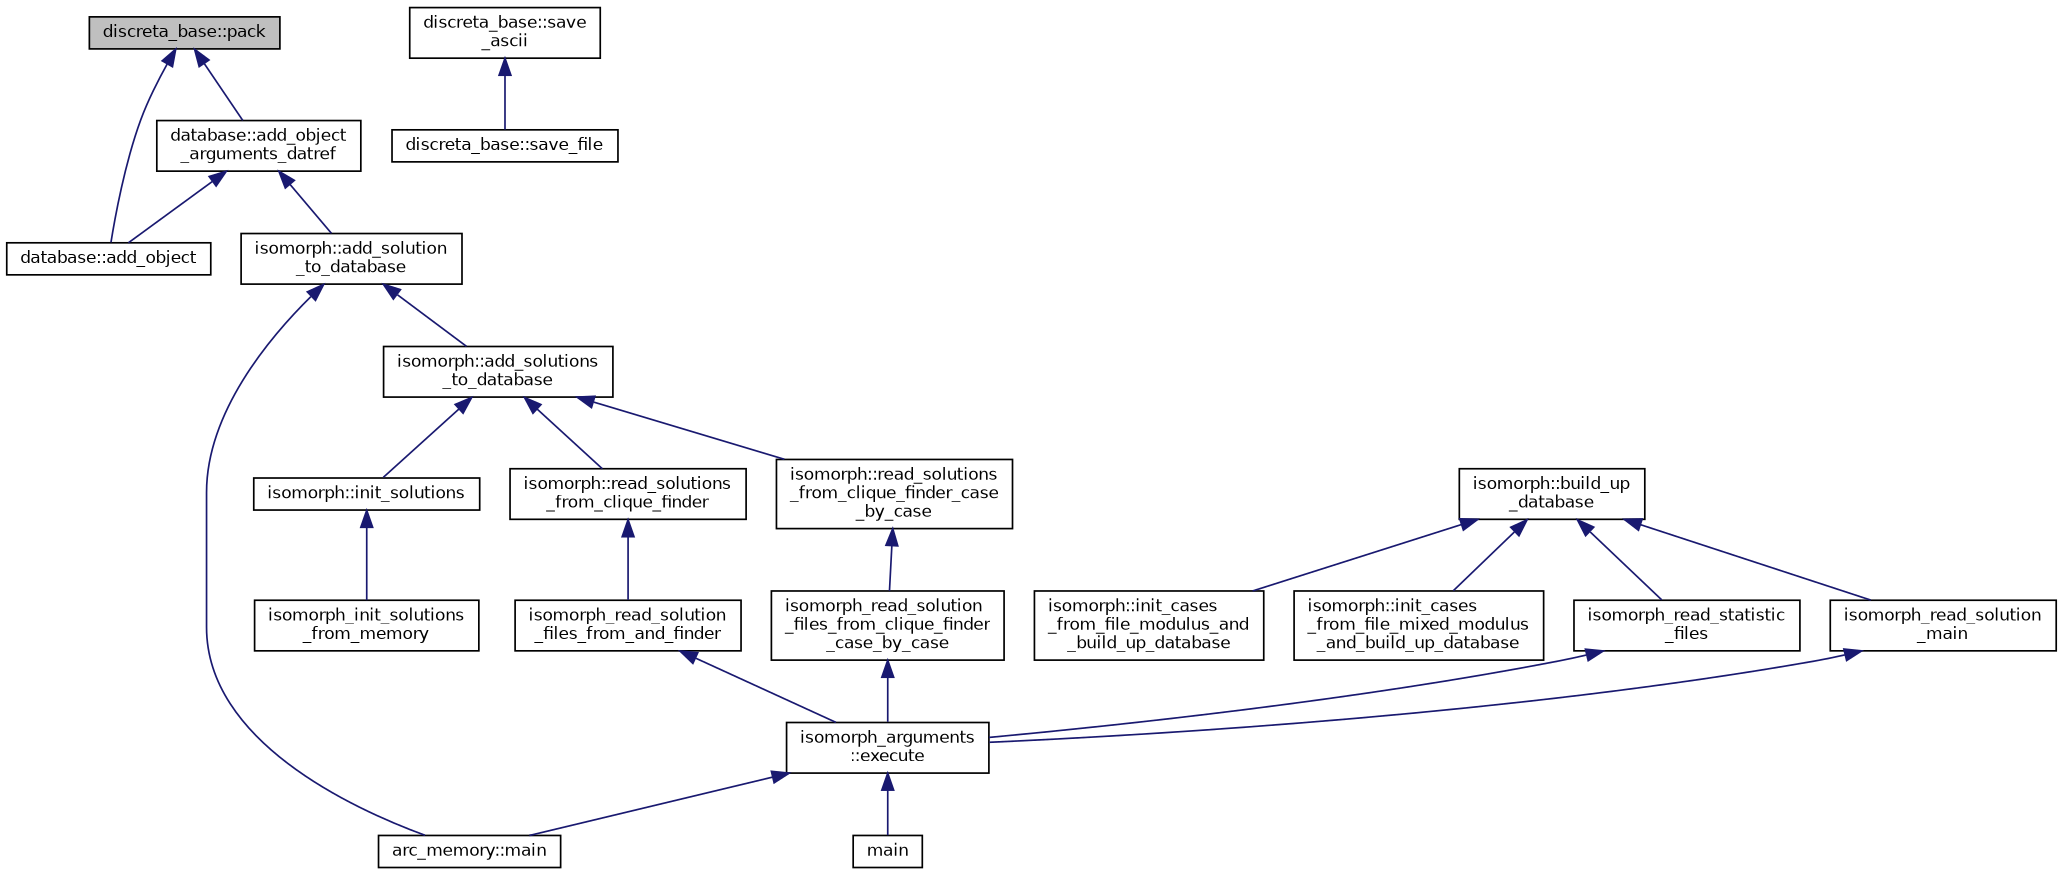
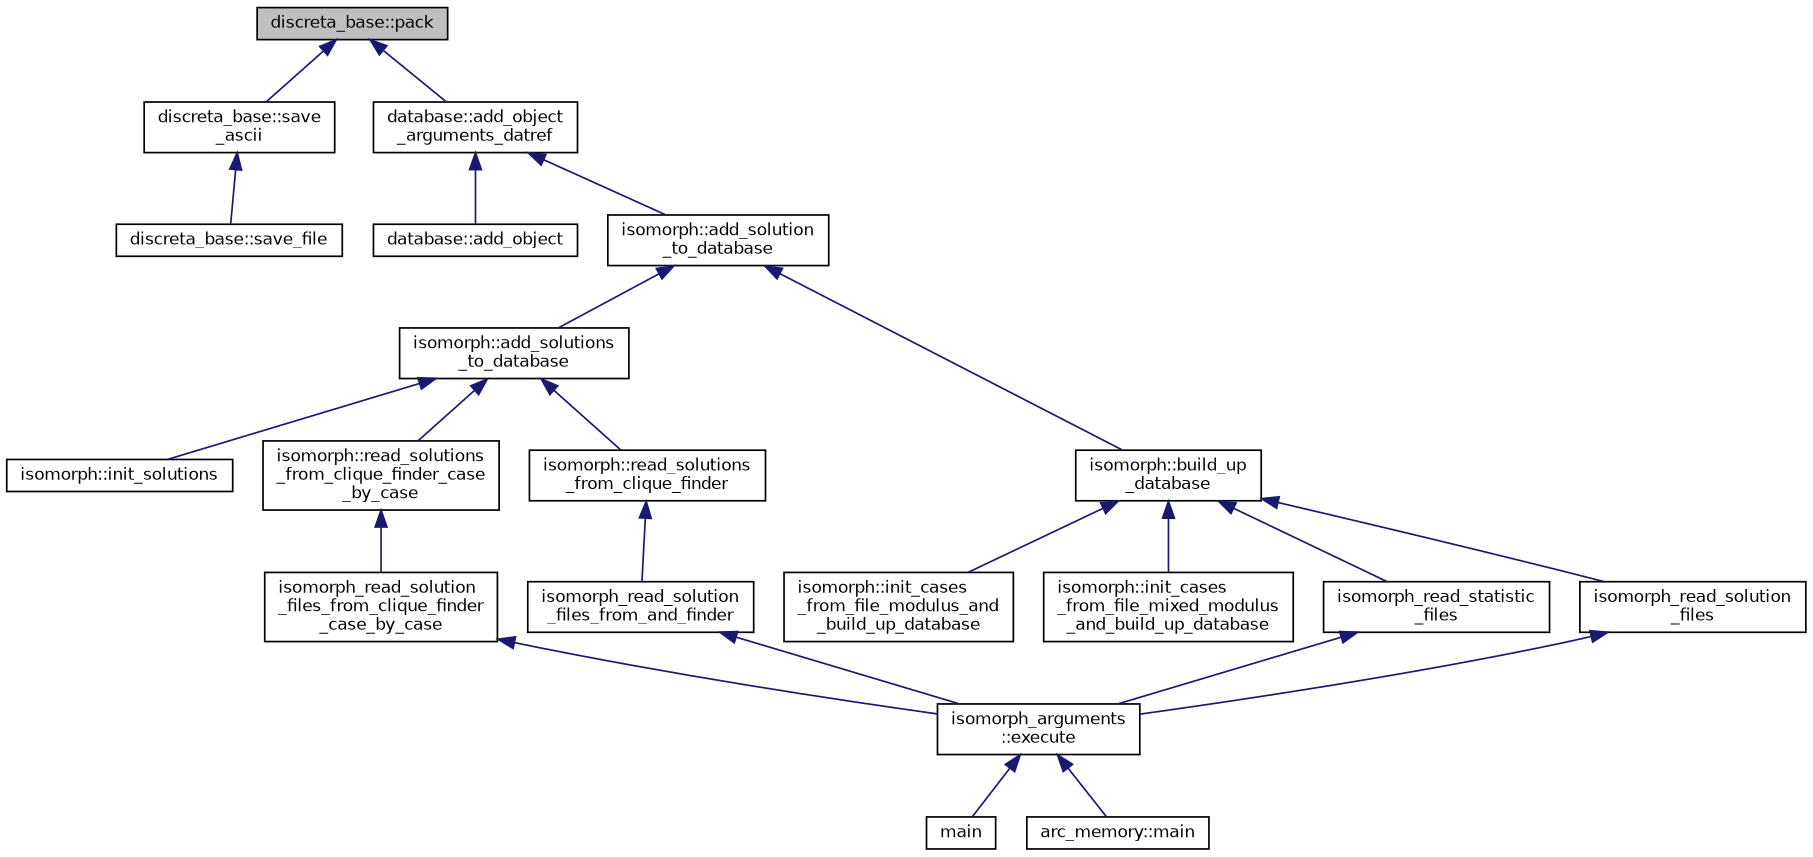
(131, 150) -> (295, 77)
(207, 606) -> (951, 362)
(367, 626) -> none
(1943, 626) -> (1693, 607)
